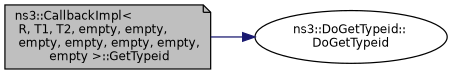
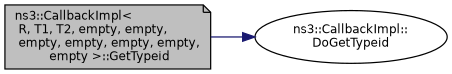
(351, 37) -> (351, 37)
